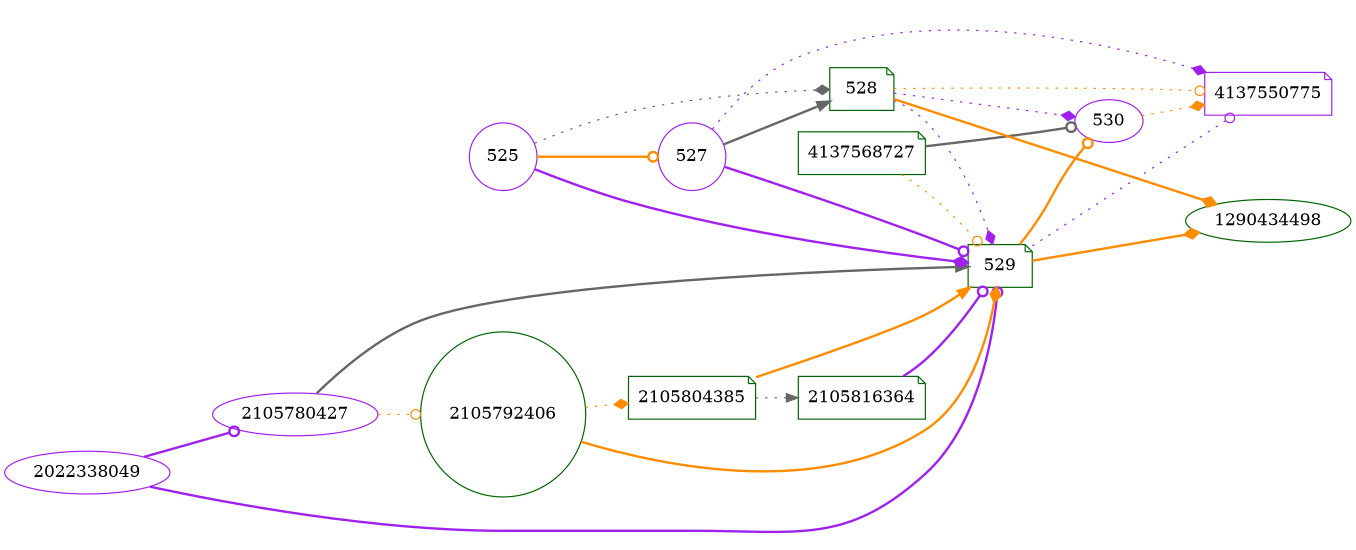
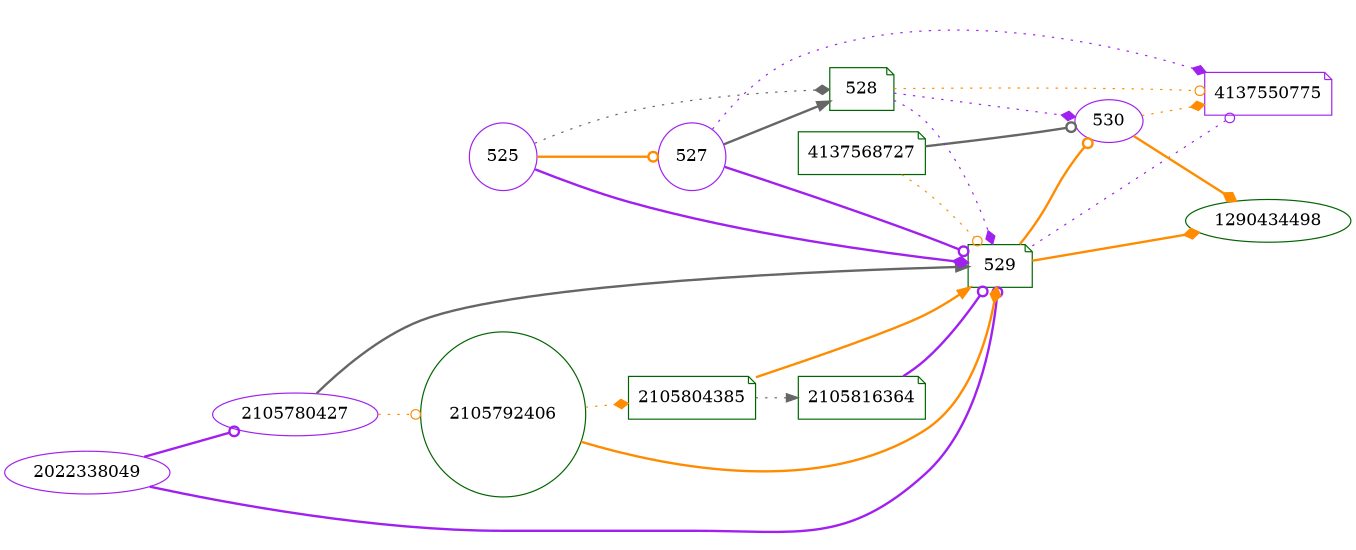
(1048, 149) -> (1179, 165)
